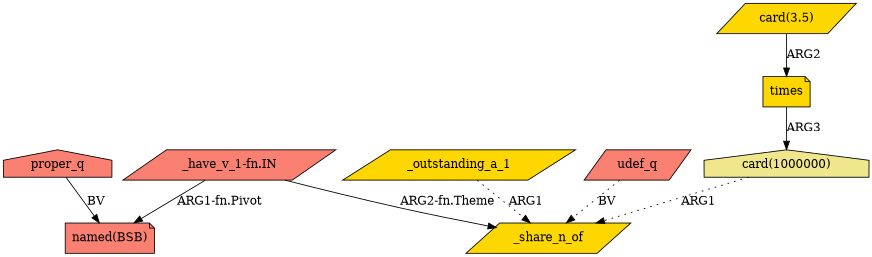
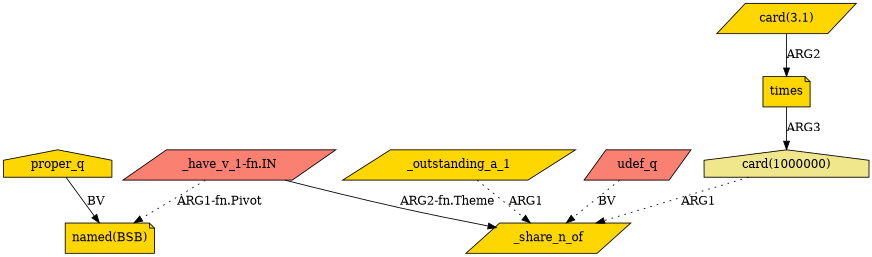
(787, 19) -> (787, 19)
(58, 165) -> (58, 165)
(173, 199) -> (173, 199)
(110, 238) -> (110, 238)
